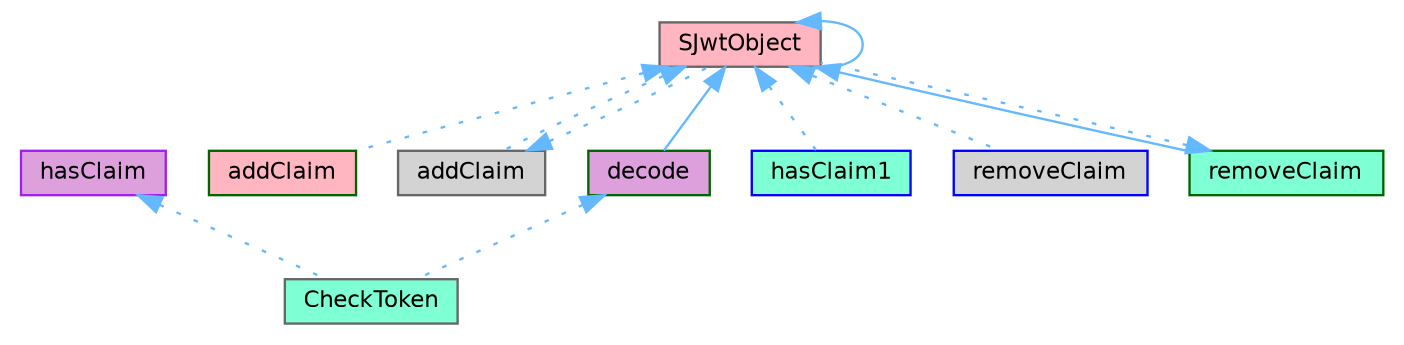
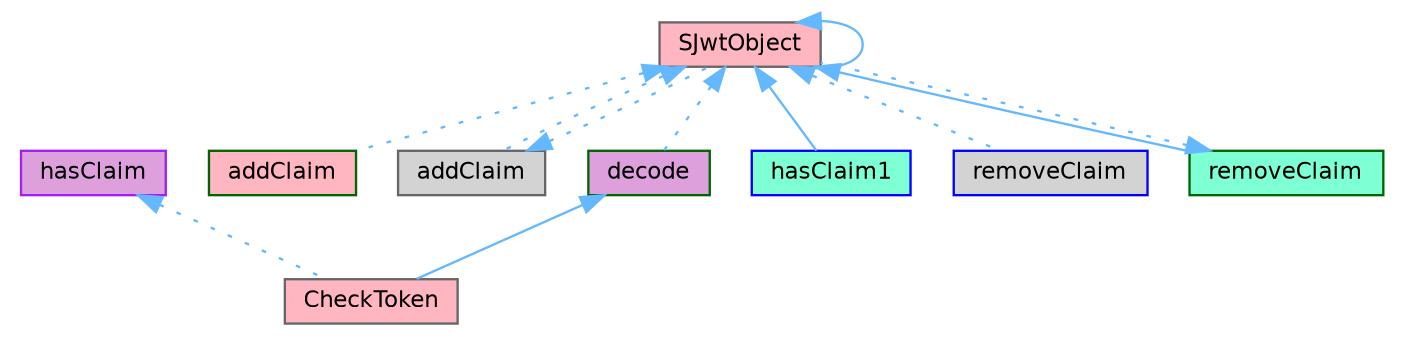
(688, 118) -> (688, 118)
(793, 118) -> (793, 118)
(500, 242) -> (500, 242)
(371, 301) -> (371, 301)
